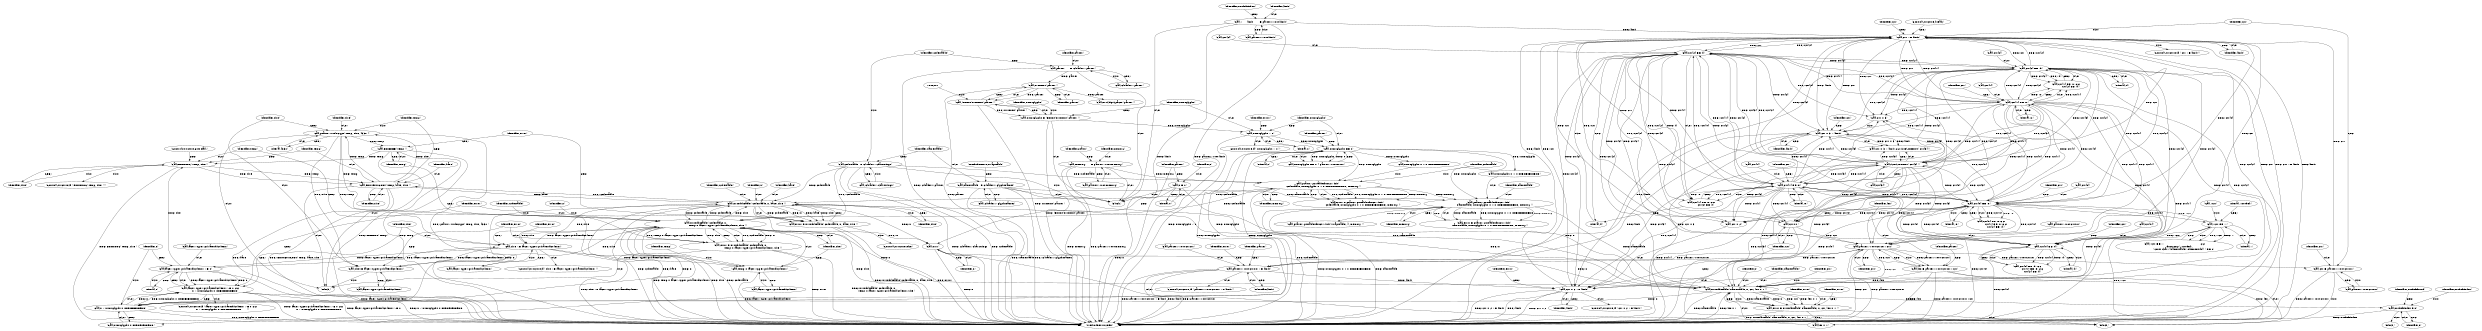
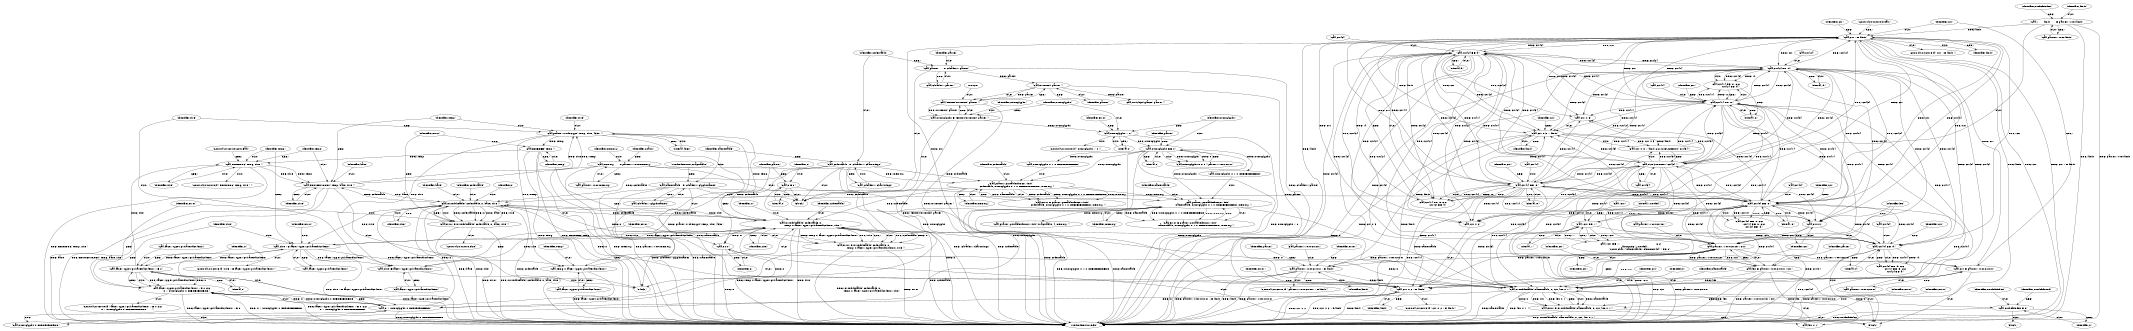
(2058, 73) -> (1754, 98)
none -> (1941, 98)
(1643, 214) -> (1368, 106)
